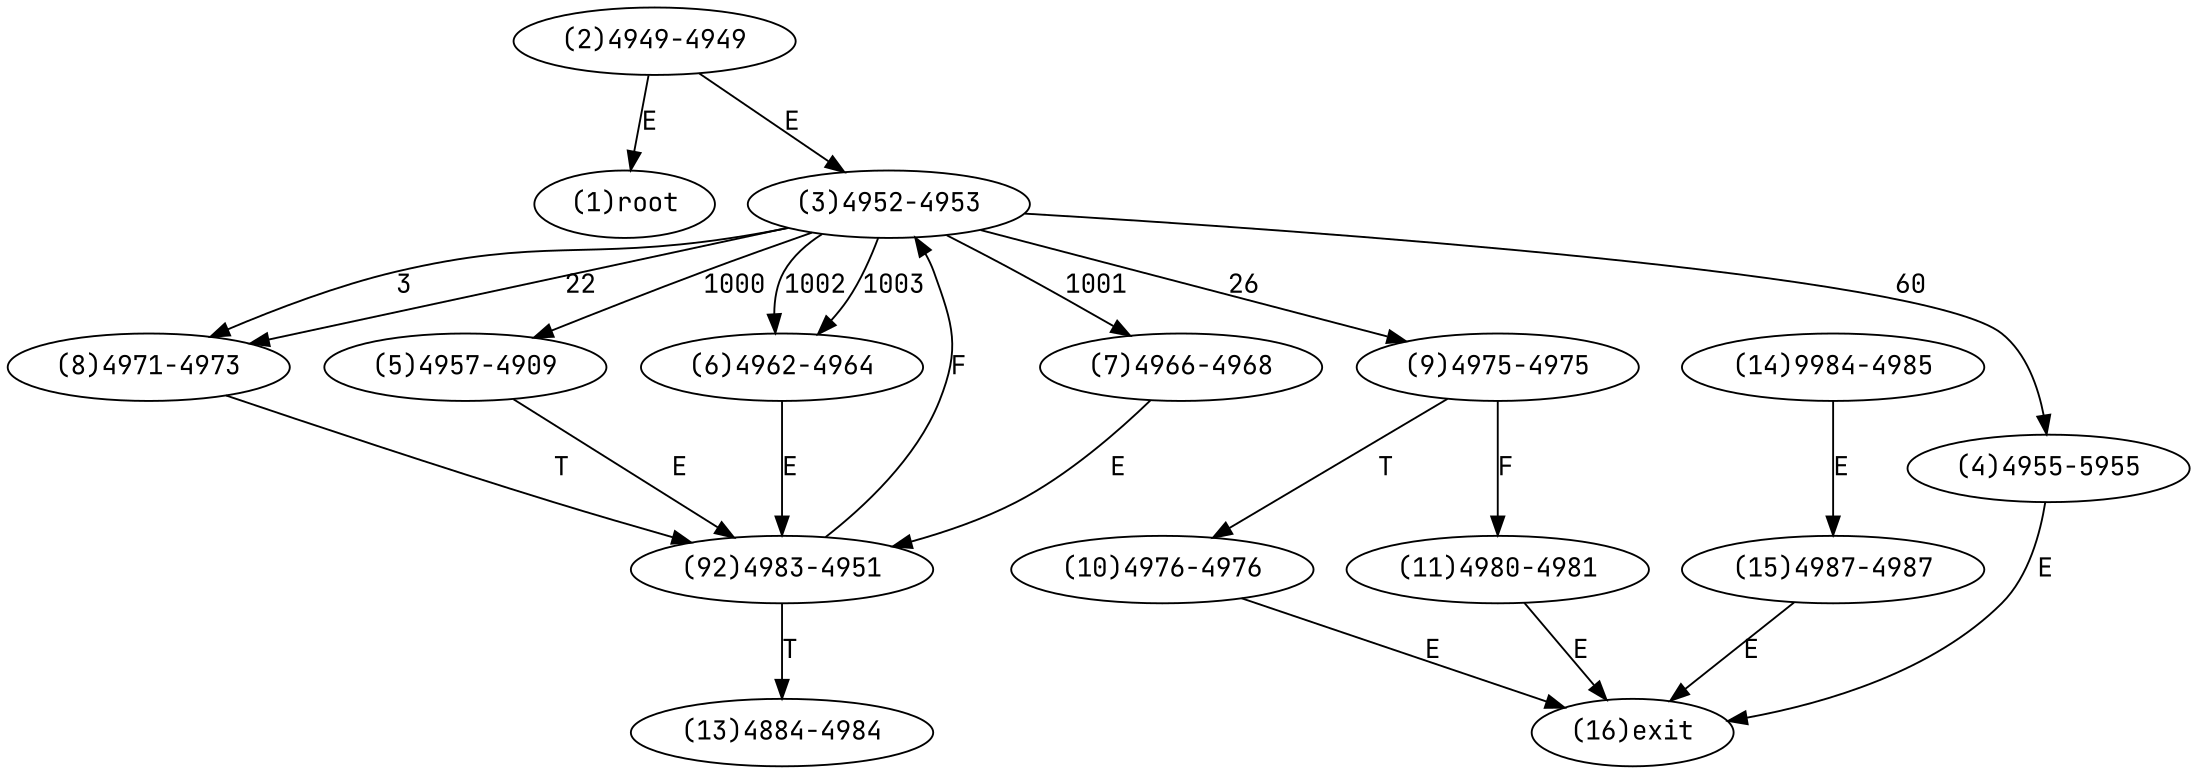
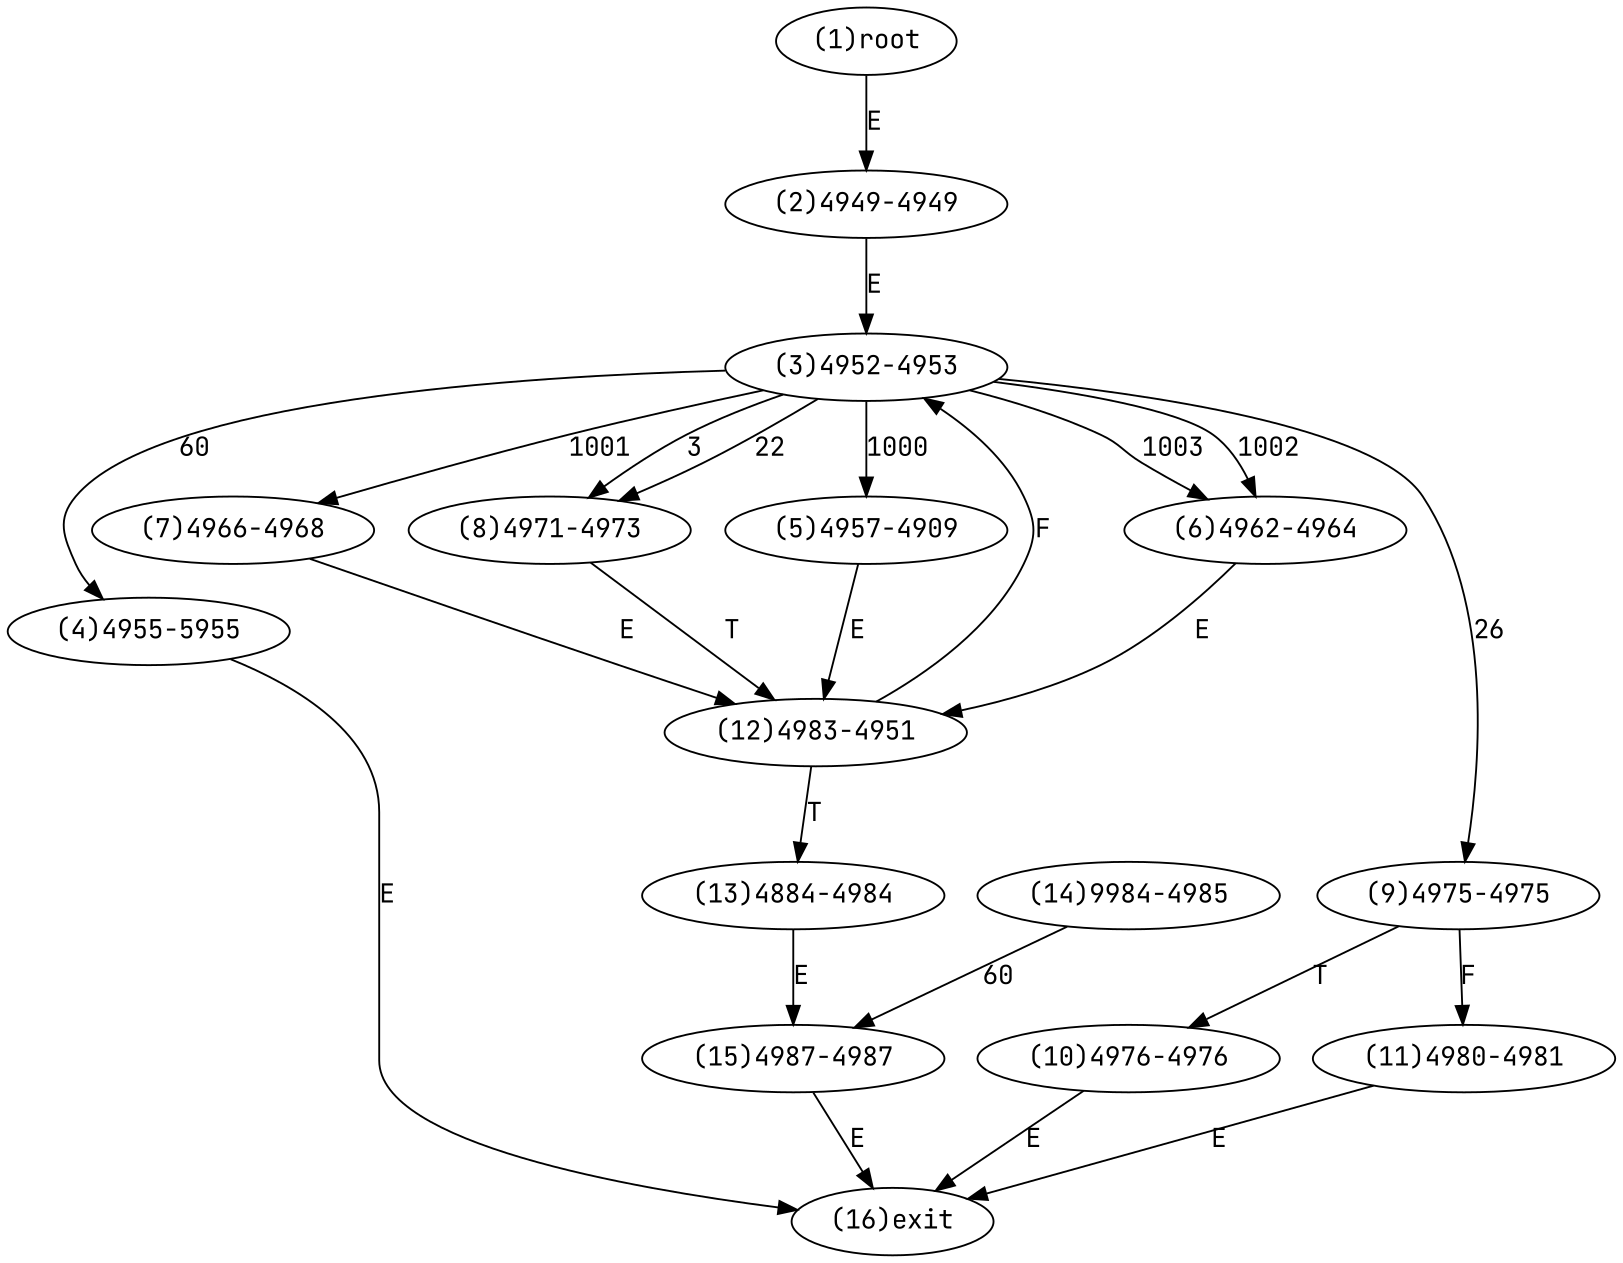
(641, 113) -> (866, 113)
(1842, 468) -> (998, 977)
(782, 570) -> (816, 733)
none -> (793, 968)
